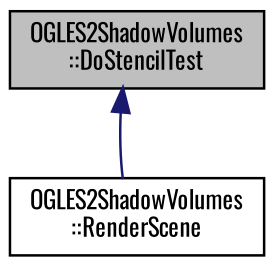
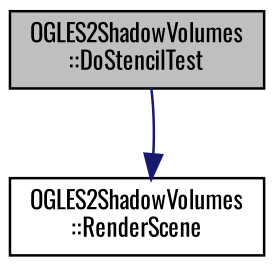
(120, 146) -> (154, 121)
